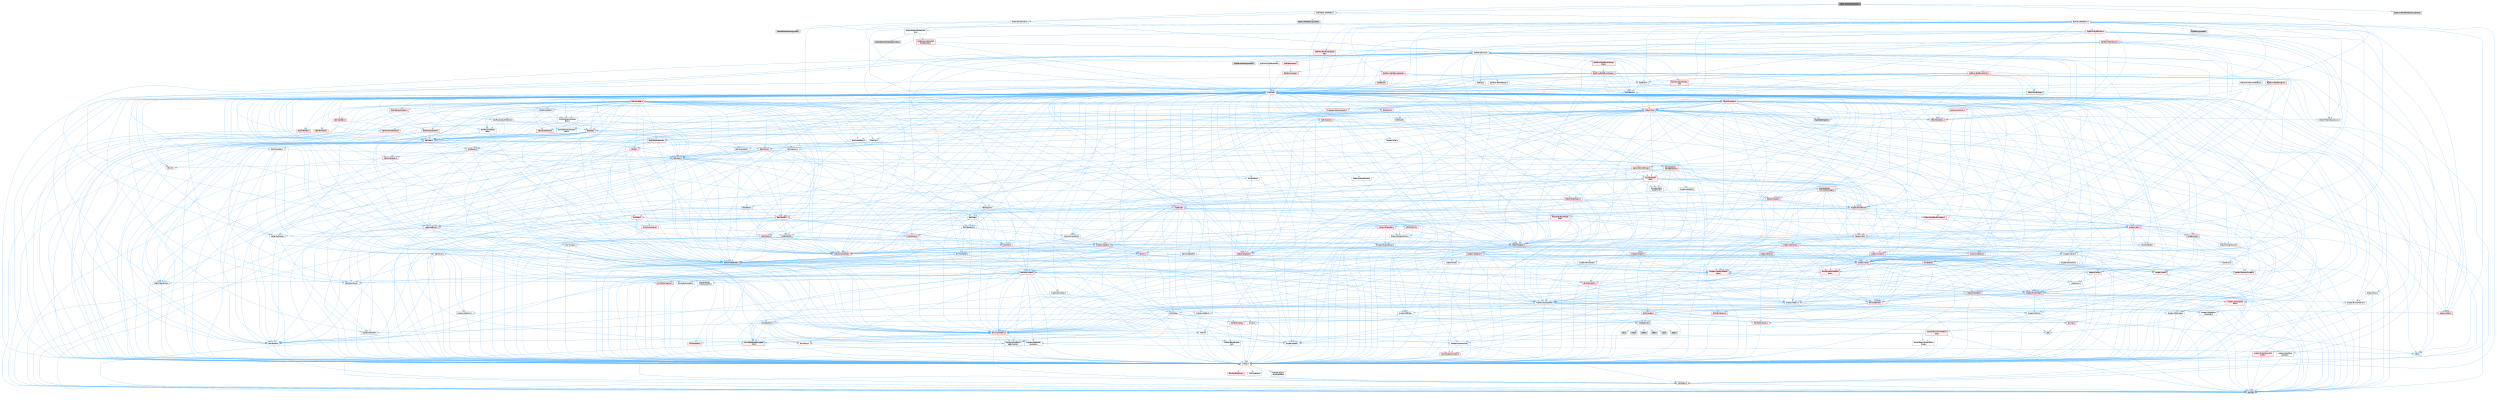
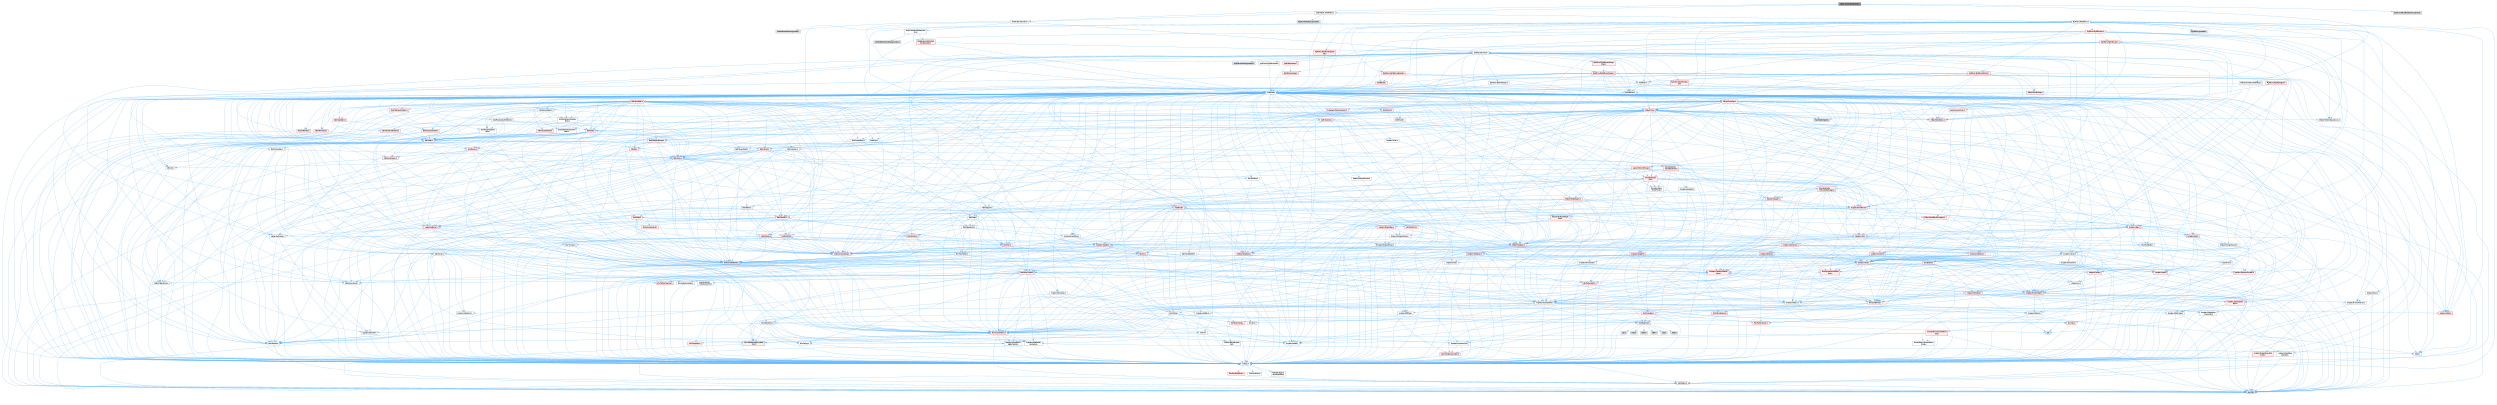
(1481, 83) -> none
